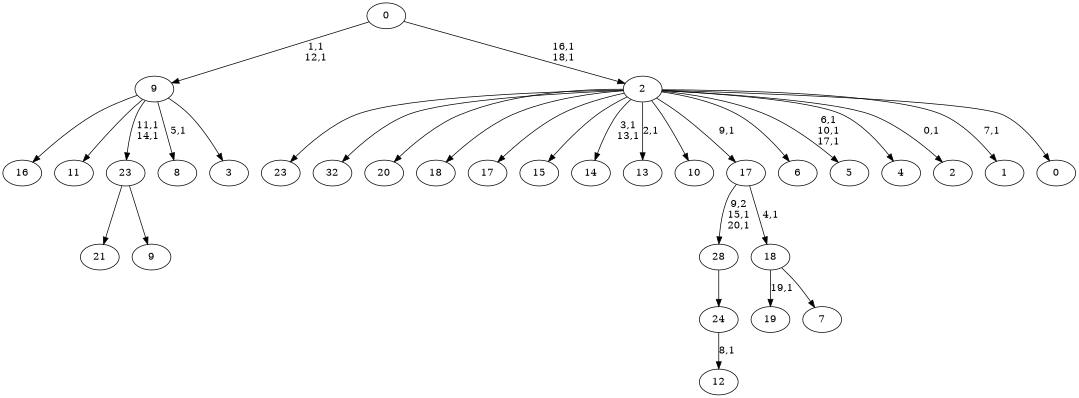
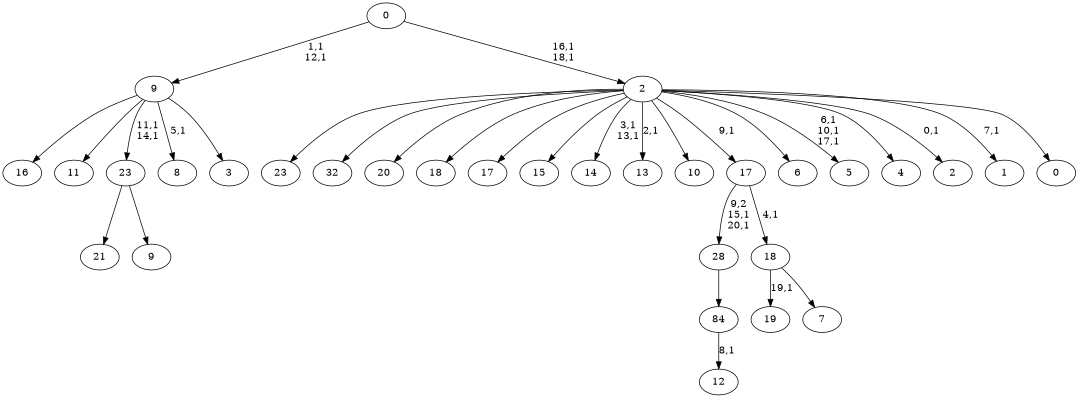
(719, 320) -> (719, 320)
